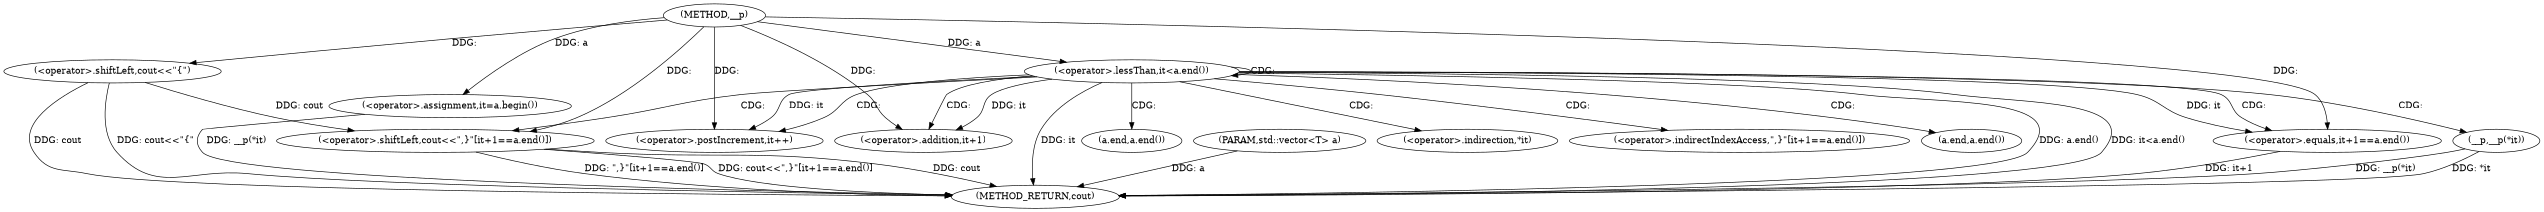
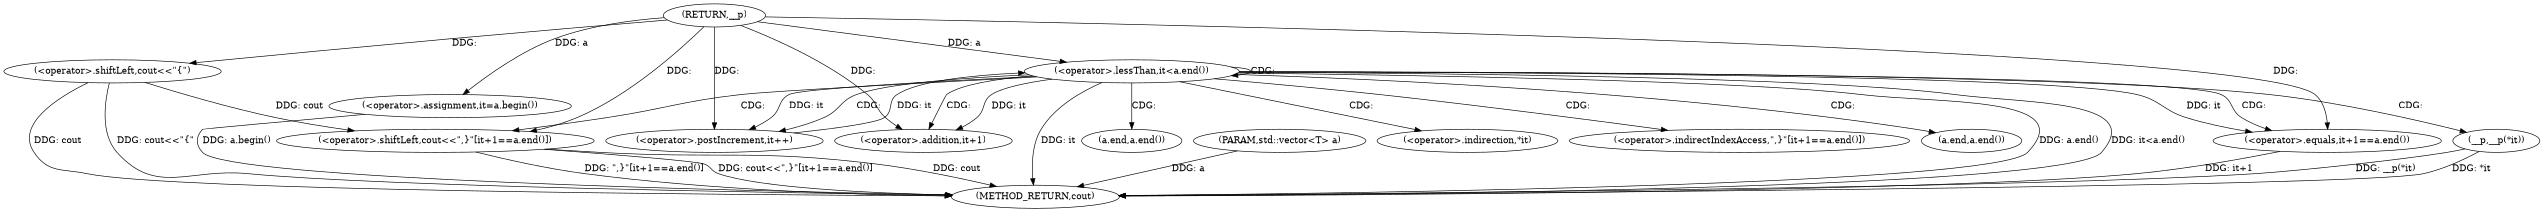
(714, 15) -> (714, 15)
none -> (899, 93)
(237, 141) -> (237, 141)
